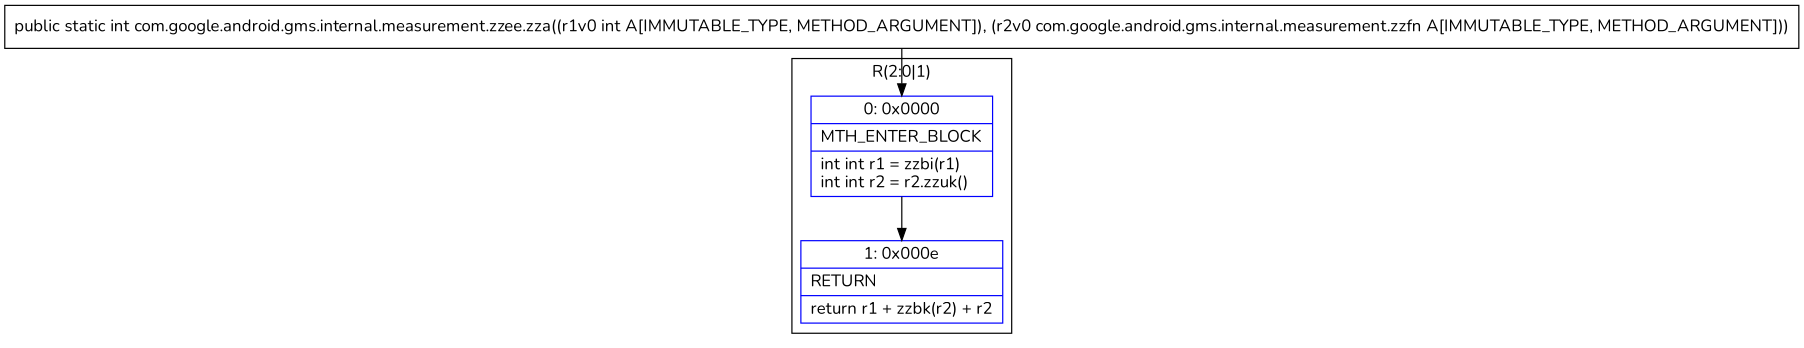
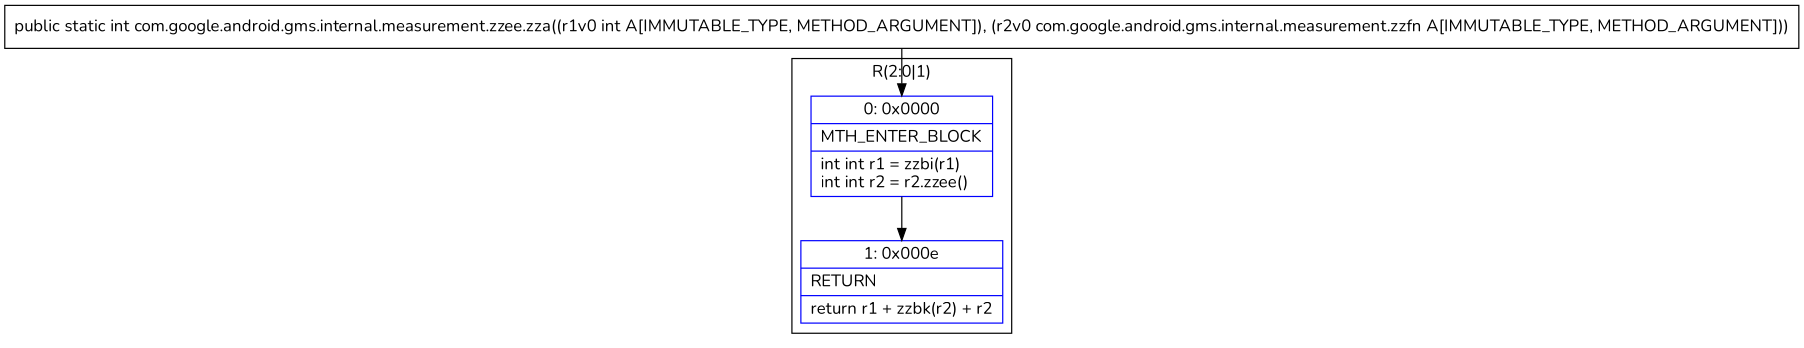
(895, 182) -> (895, 182)
